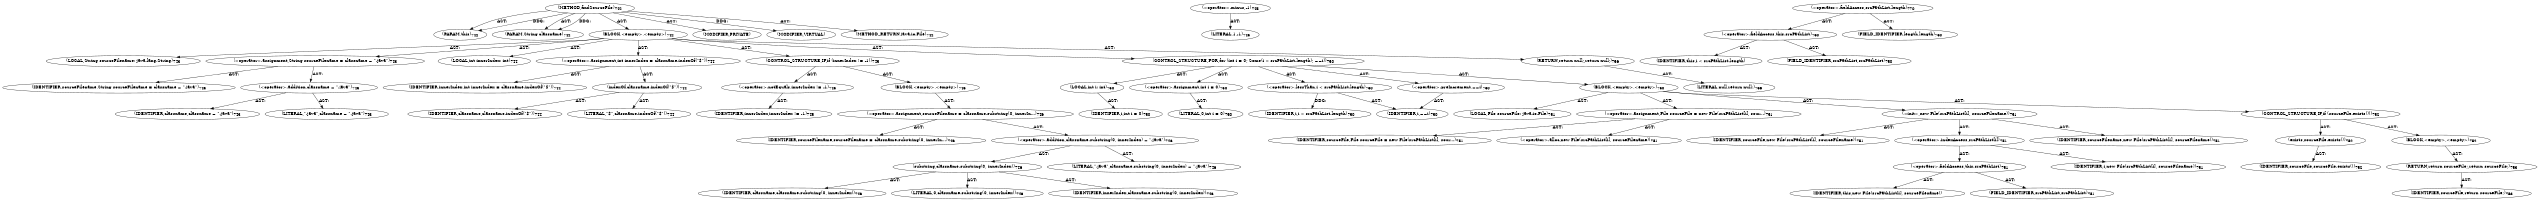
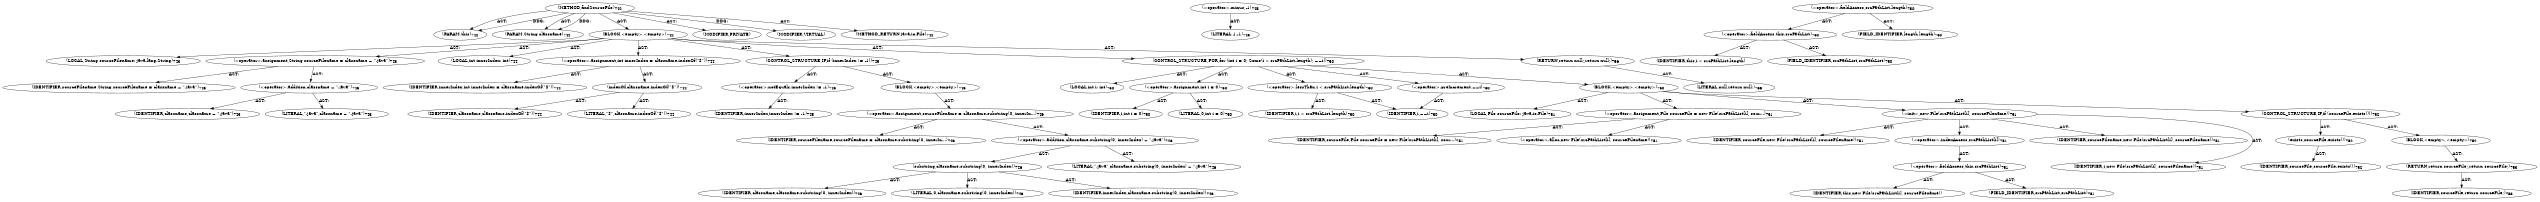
(1911, 8) -> (1911, 8)
(1105, 100) -> (1155, 100)
(1321, 101) -> (1321, 101)
(2046, 153) -> (2178, 120)
